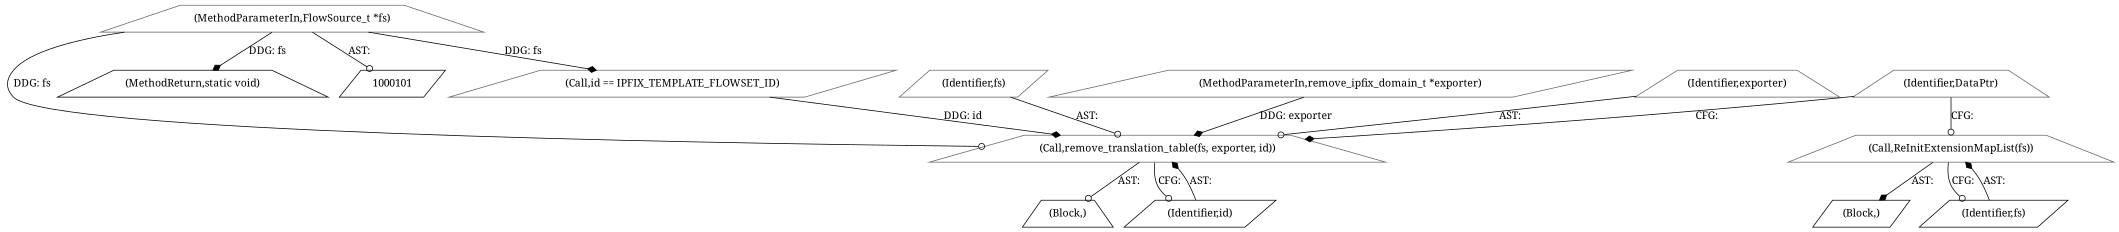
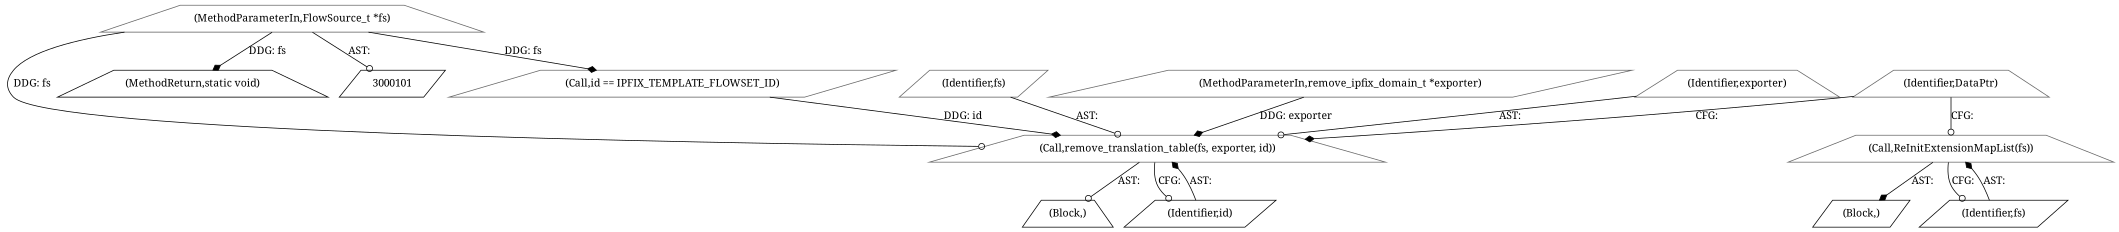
(392, 84) -> (392, 84)
